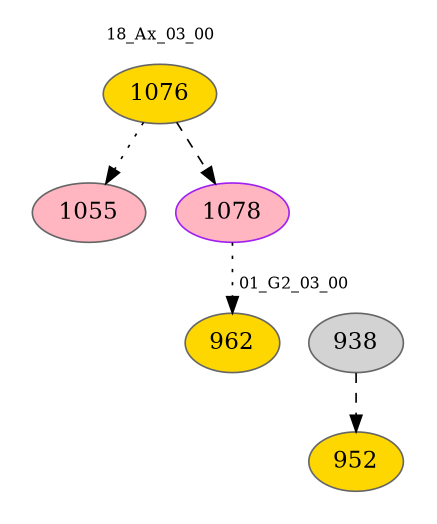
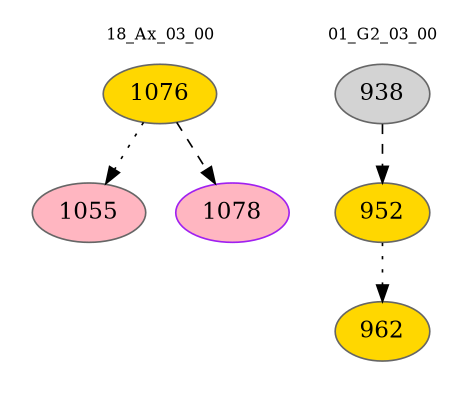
(232, 279) -> (382, 264)
